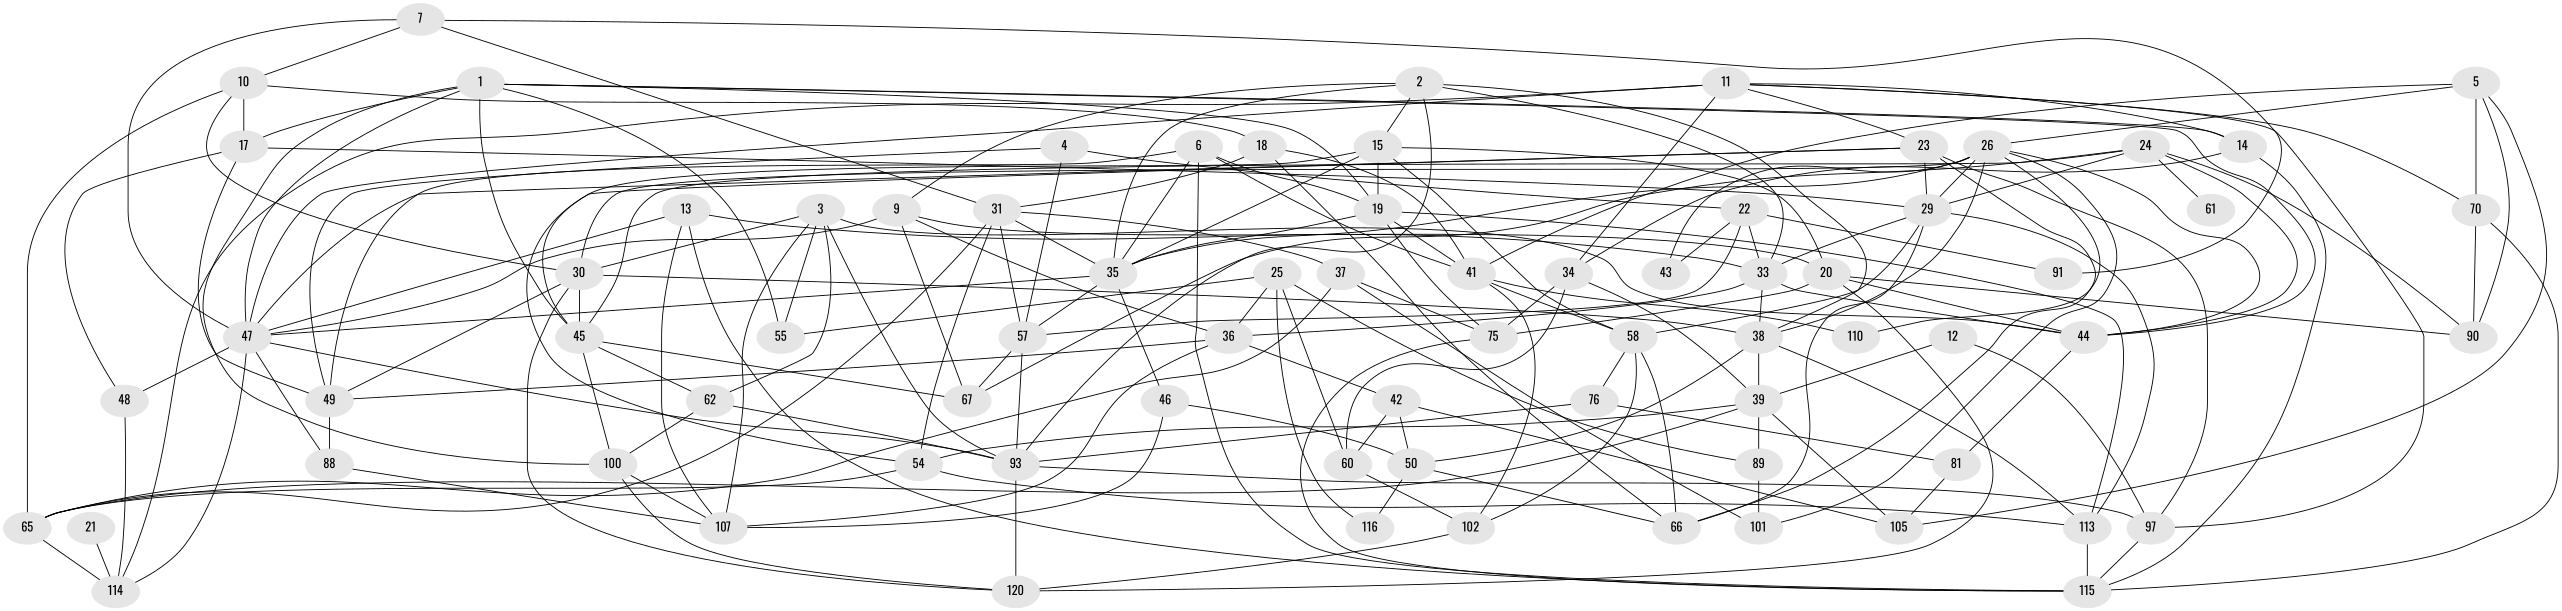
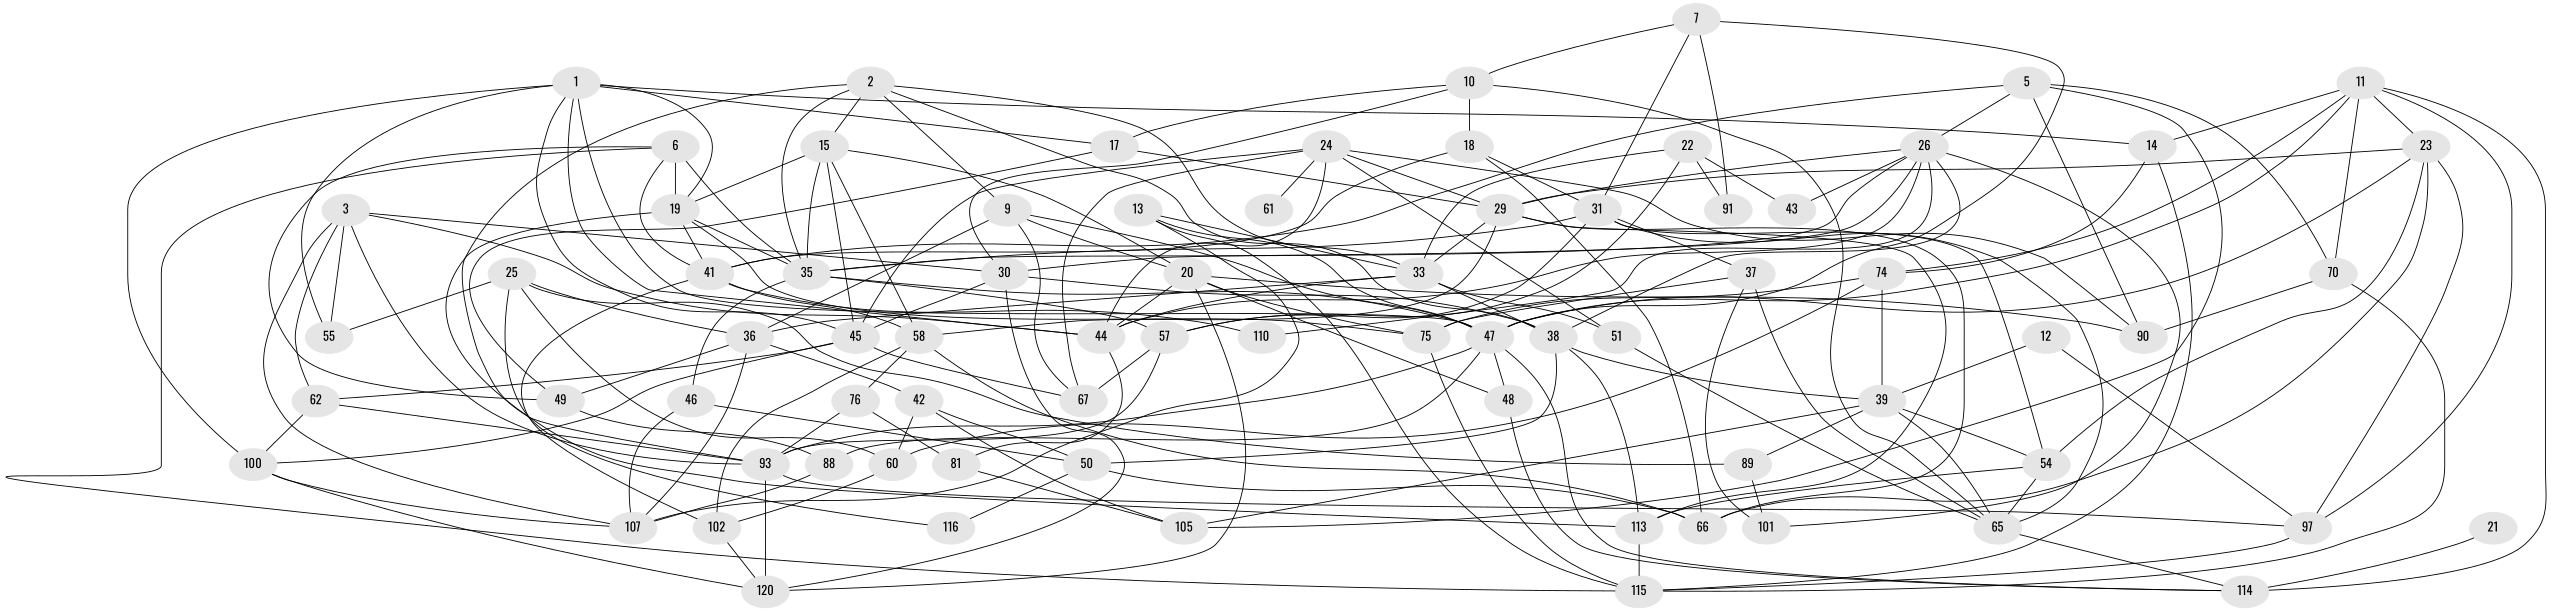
(1064, 147) -> none
(69, 221) -> (1355, 341)
(1569, 274) -> (1882, 274)
(454, 337) -> none
none -> (1617, 337)
